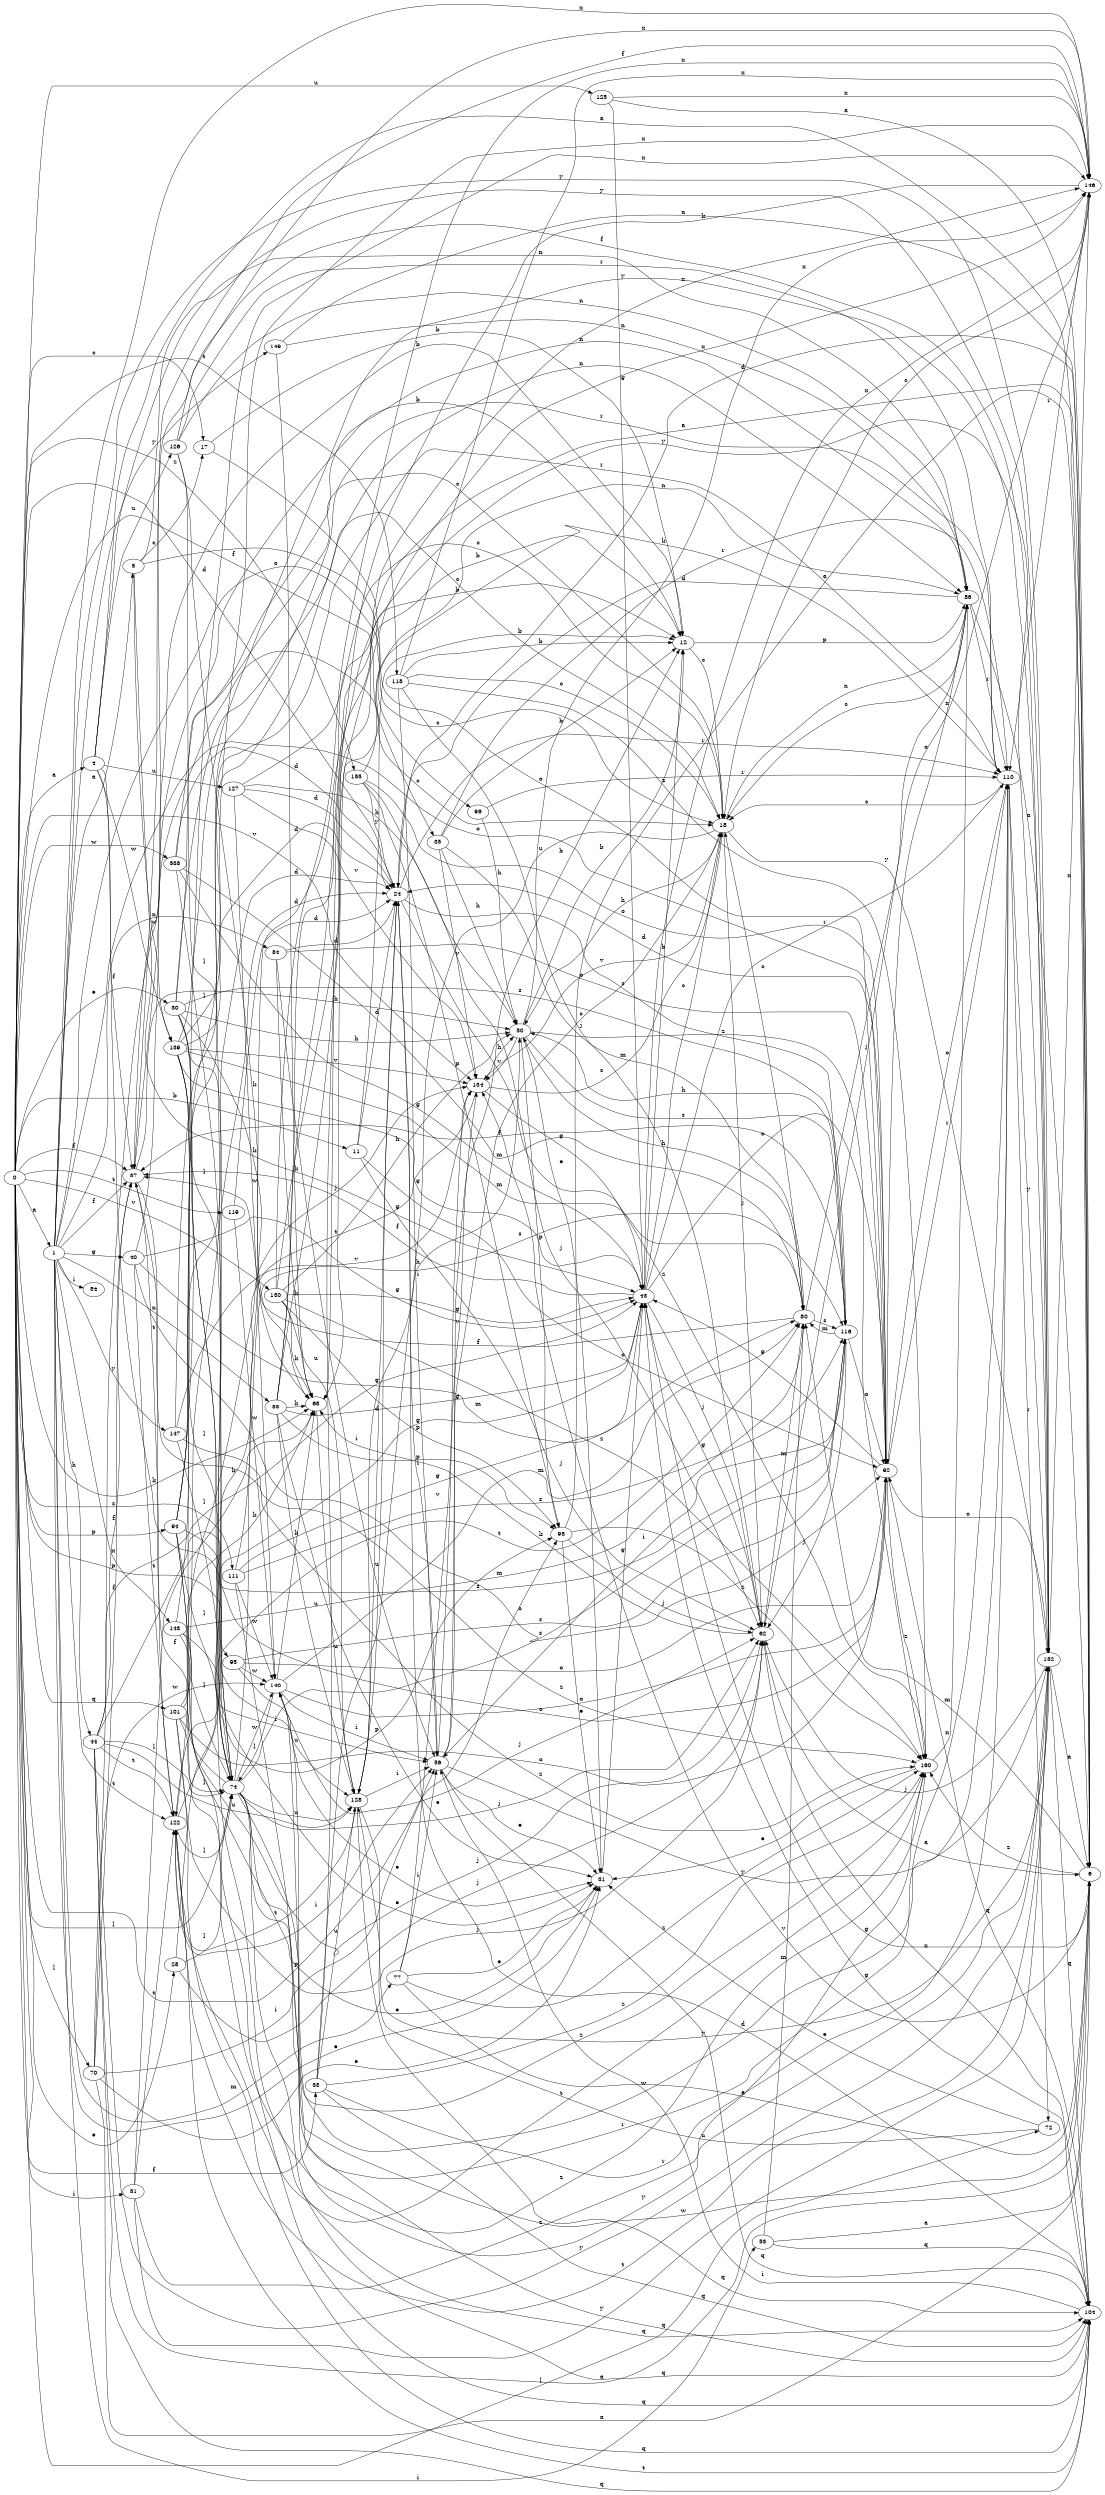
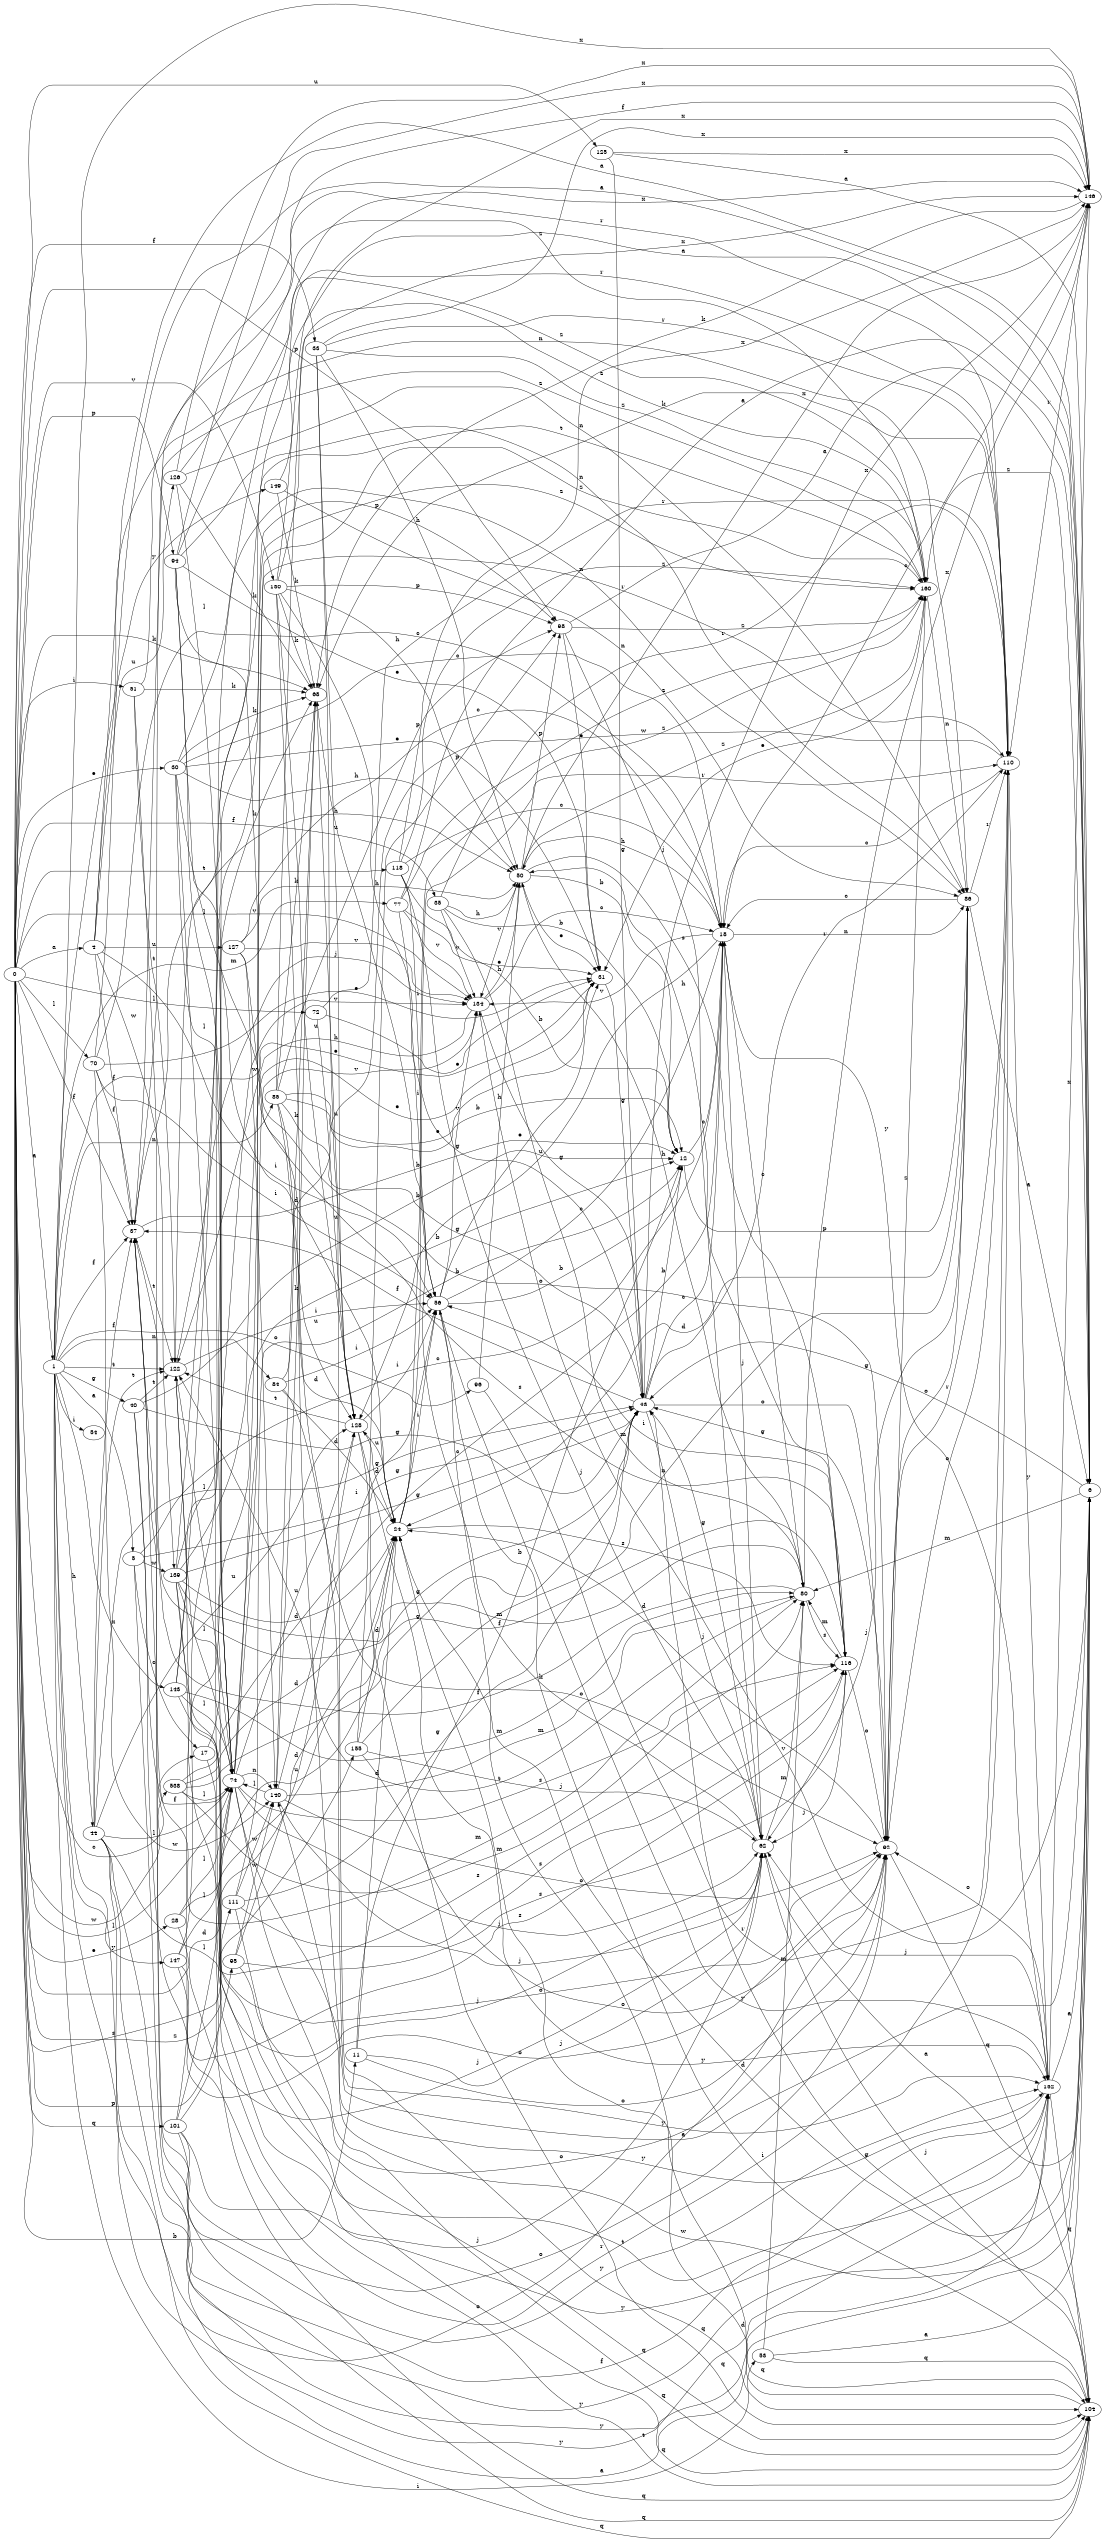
(377, 822) -> (377, 1630)
(233, 1213) -> none
(336, 1232) -> (336, 1038)
(1029, 1451) -> (597, 526)
(472, 1526) -> (387, 1781)
(255, 1728) -> (255, 1770)
(926, 1946) -> (926, 2152)
